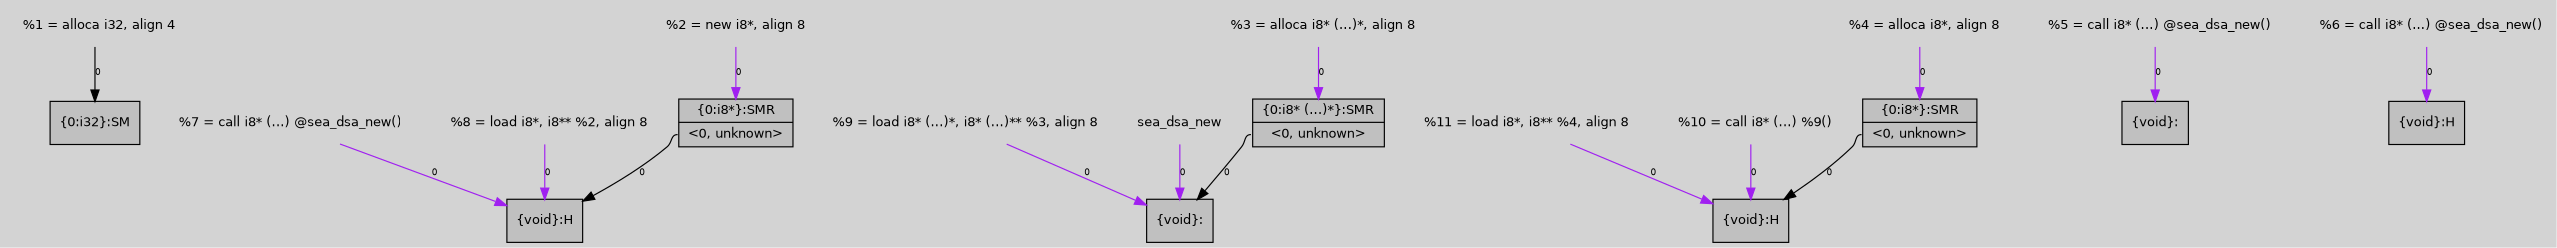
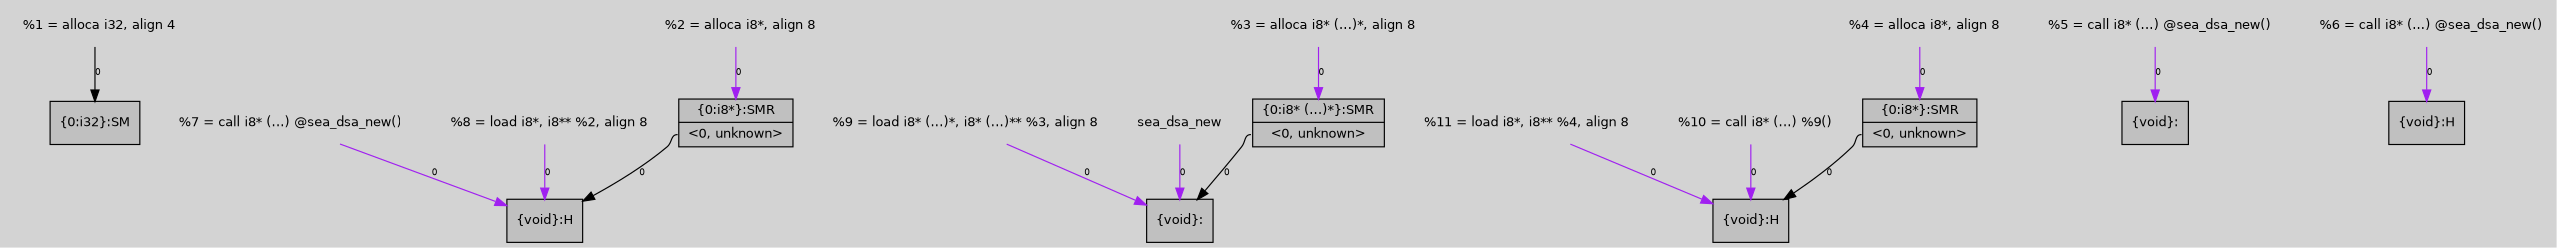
(736, 26) -> (736, 26)
